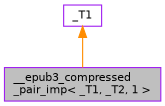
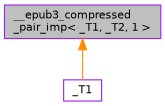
(83, 53) -> (83, 65)
